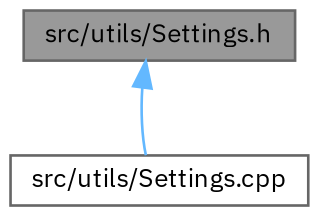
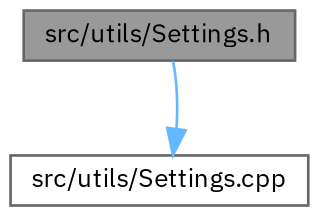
(142, 122) -> (177, 95)
